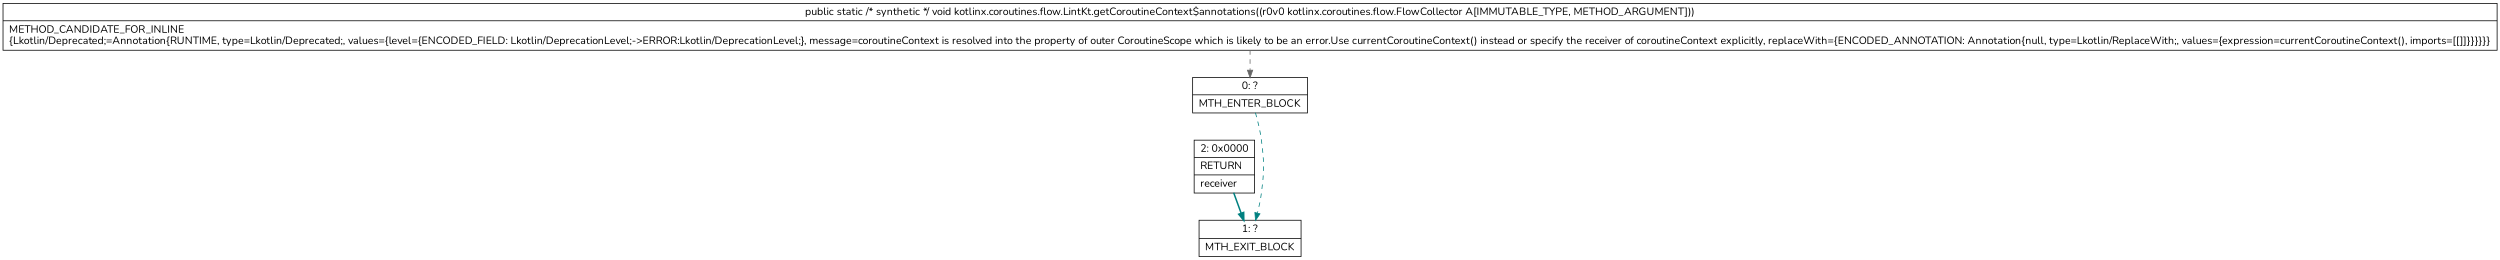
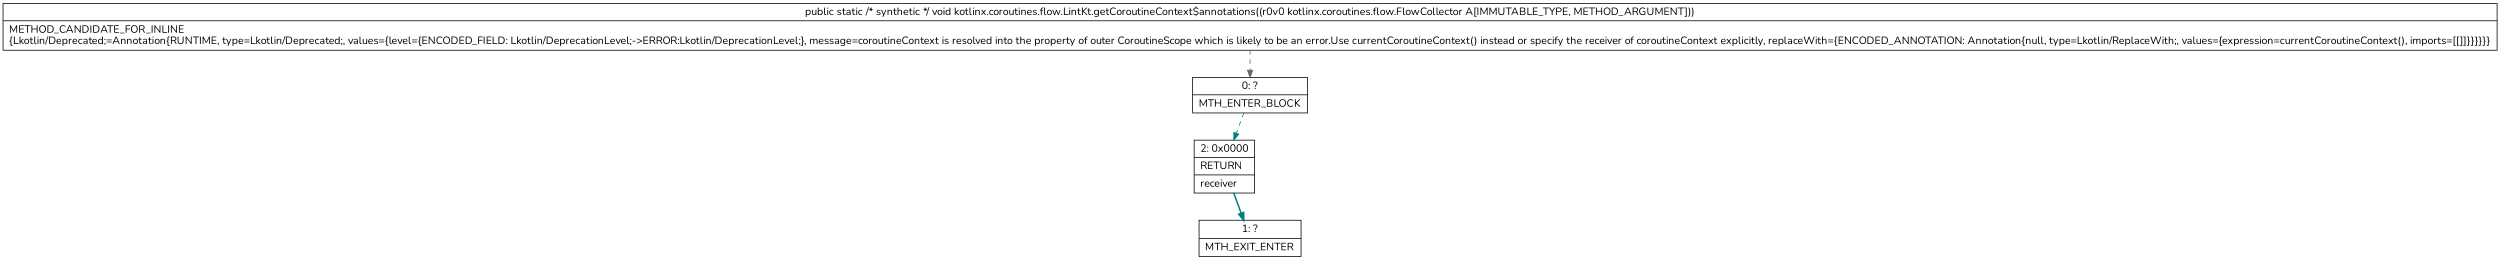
(1264, 163) -> (1240, 123)
(1250, 247) -> (1250, 247)
